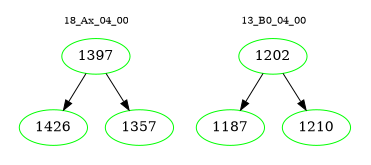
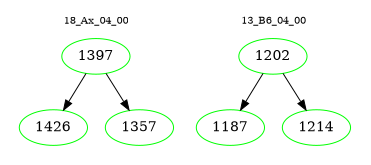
(274, 21) -> (274, 21)
(316, 128) -> (316, 128)
